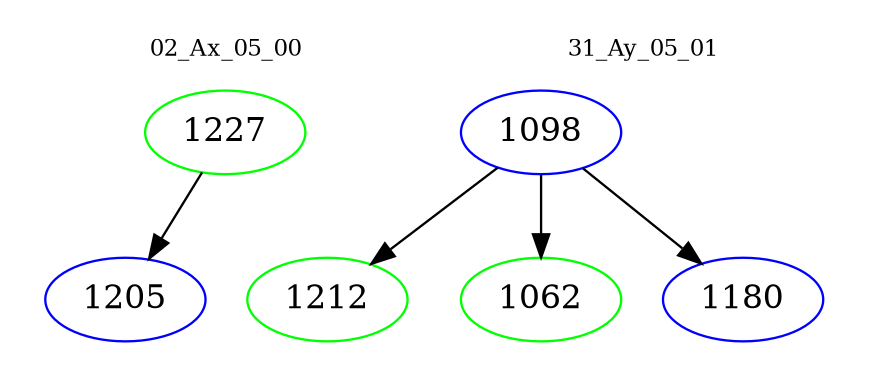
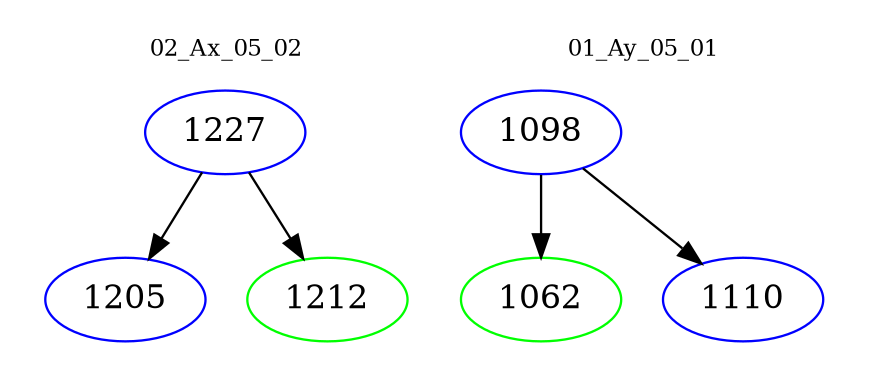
(226, 50) -> (226, 50)
(643, 50) -> (643, 50)
(225, 132) -> (225, 132)
(458, 198) -> (270, 205)
(743, 300) -> (743, 300)
